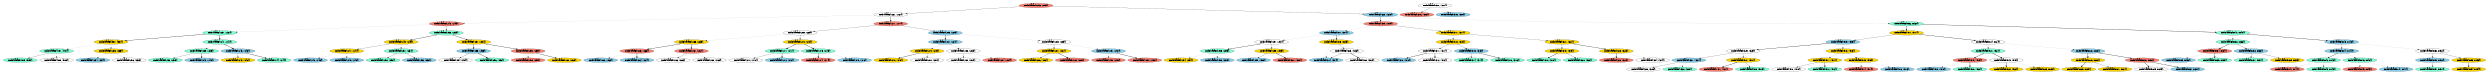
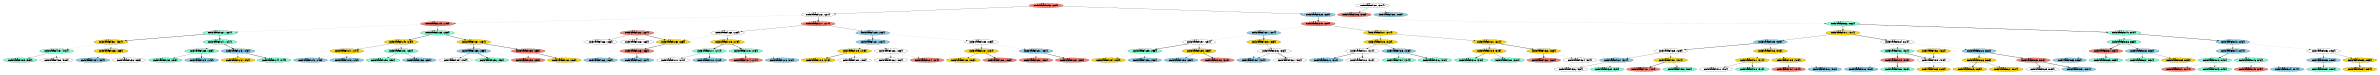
(691, 46) -> (654, 37)
(2006, 64) -> (1934, 55)
